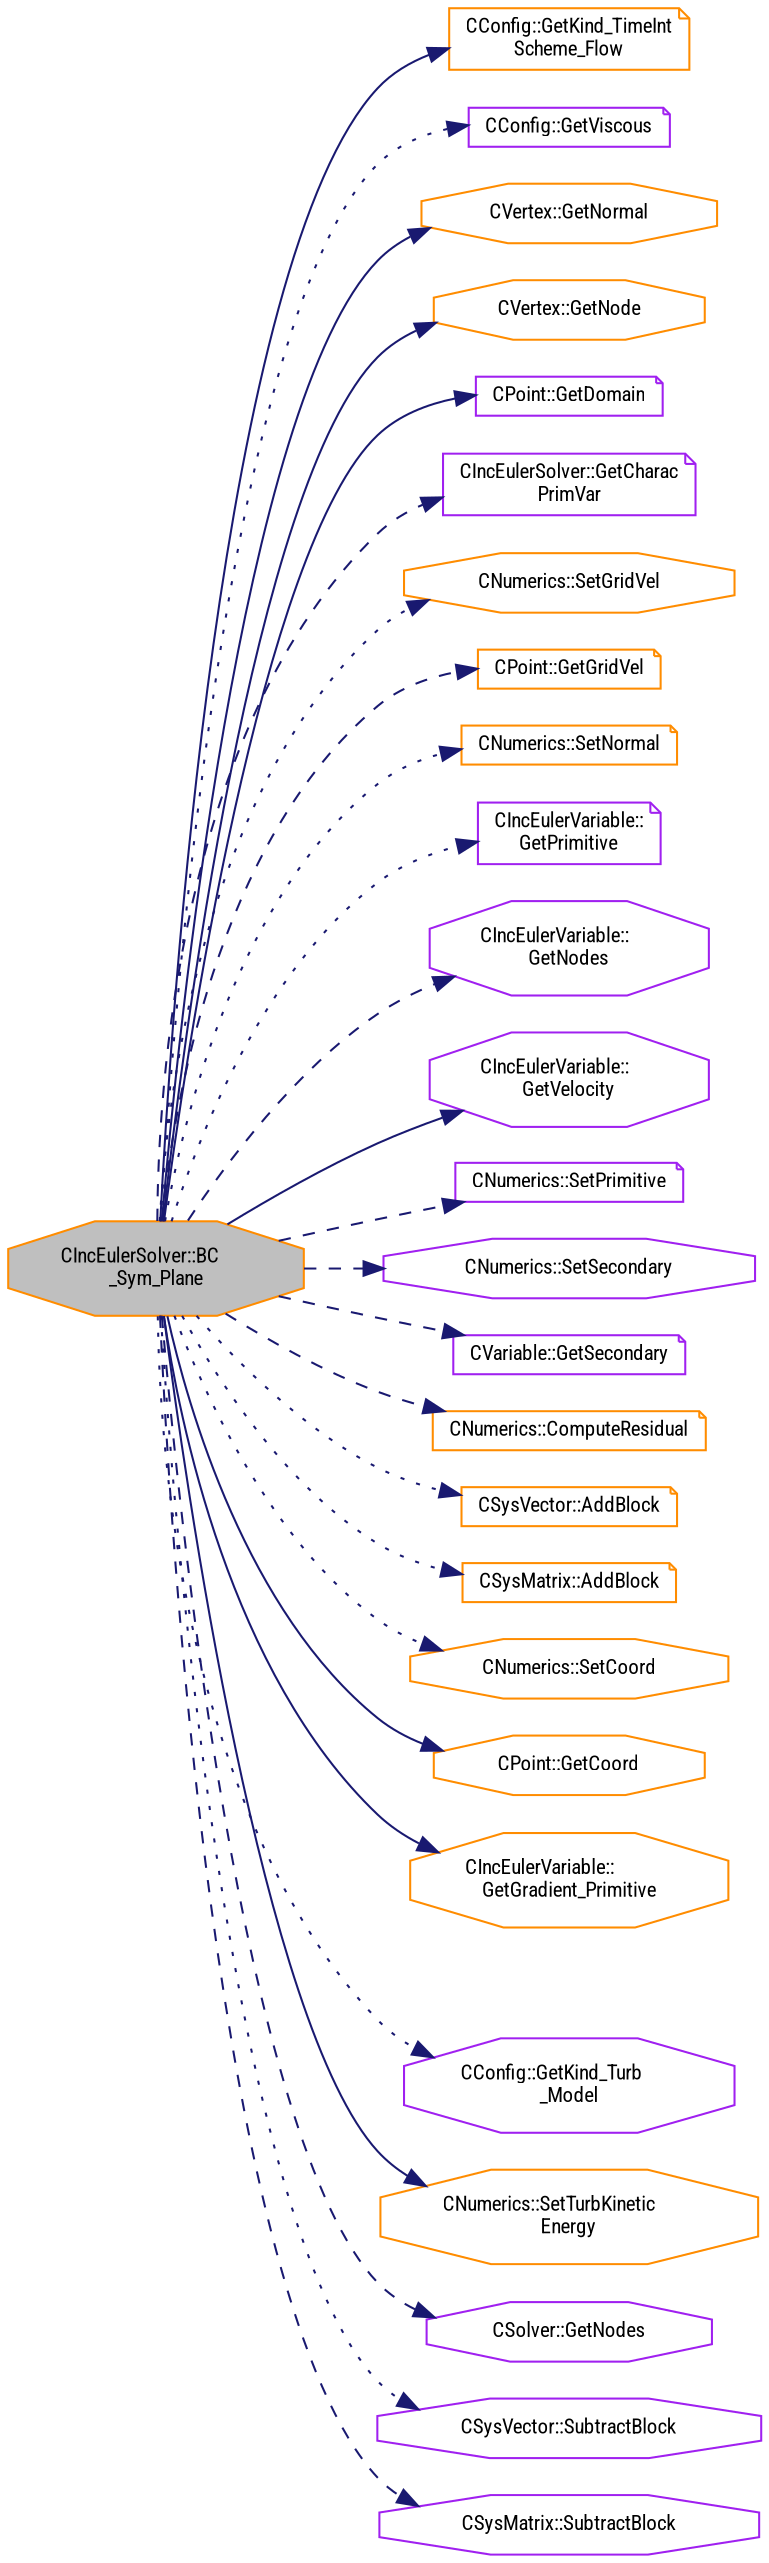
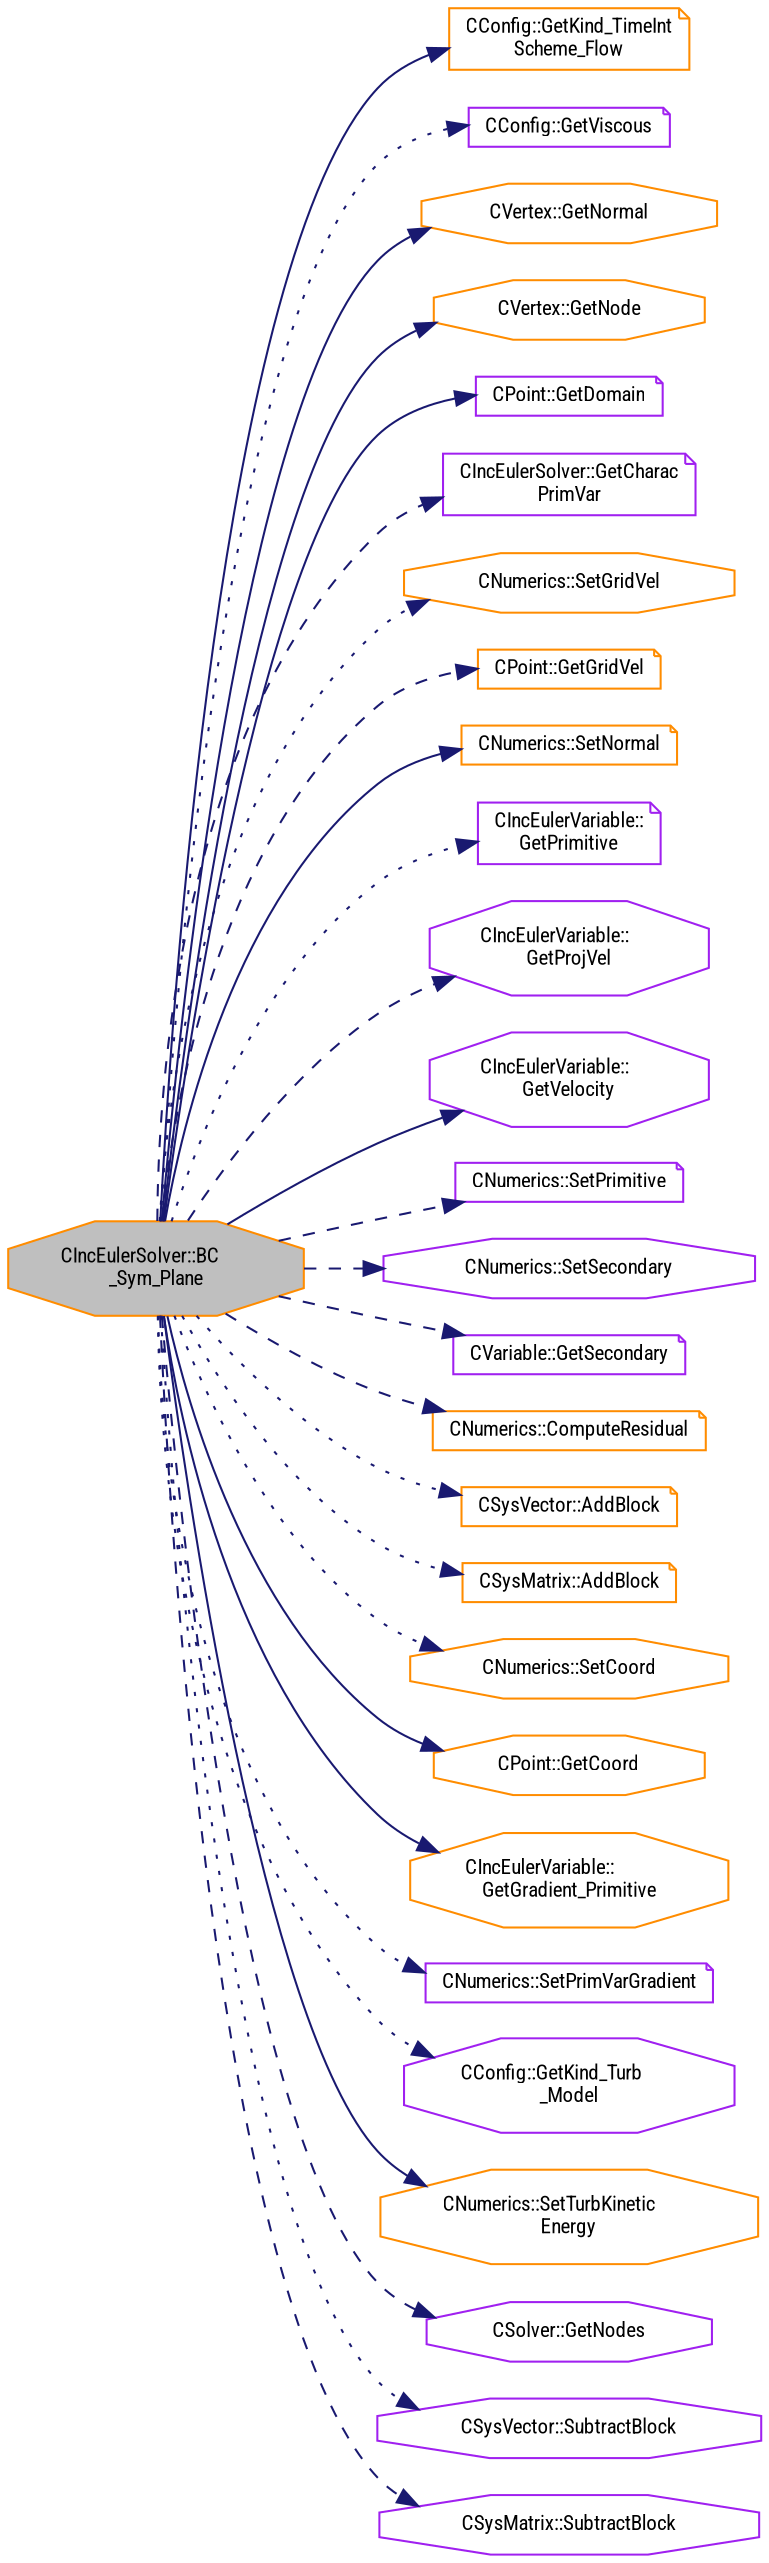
(569, 948) -> (569, 948)
(250, 952) -> (250, 952)
none -> (569, 1983)
